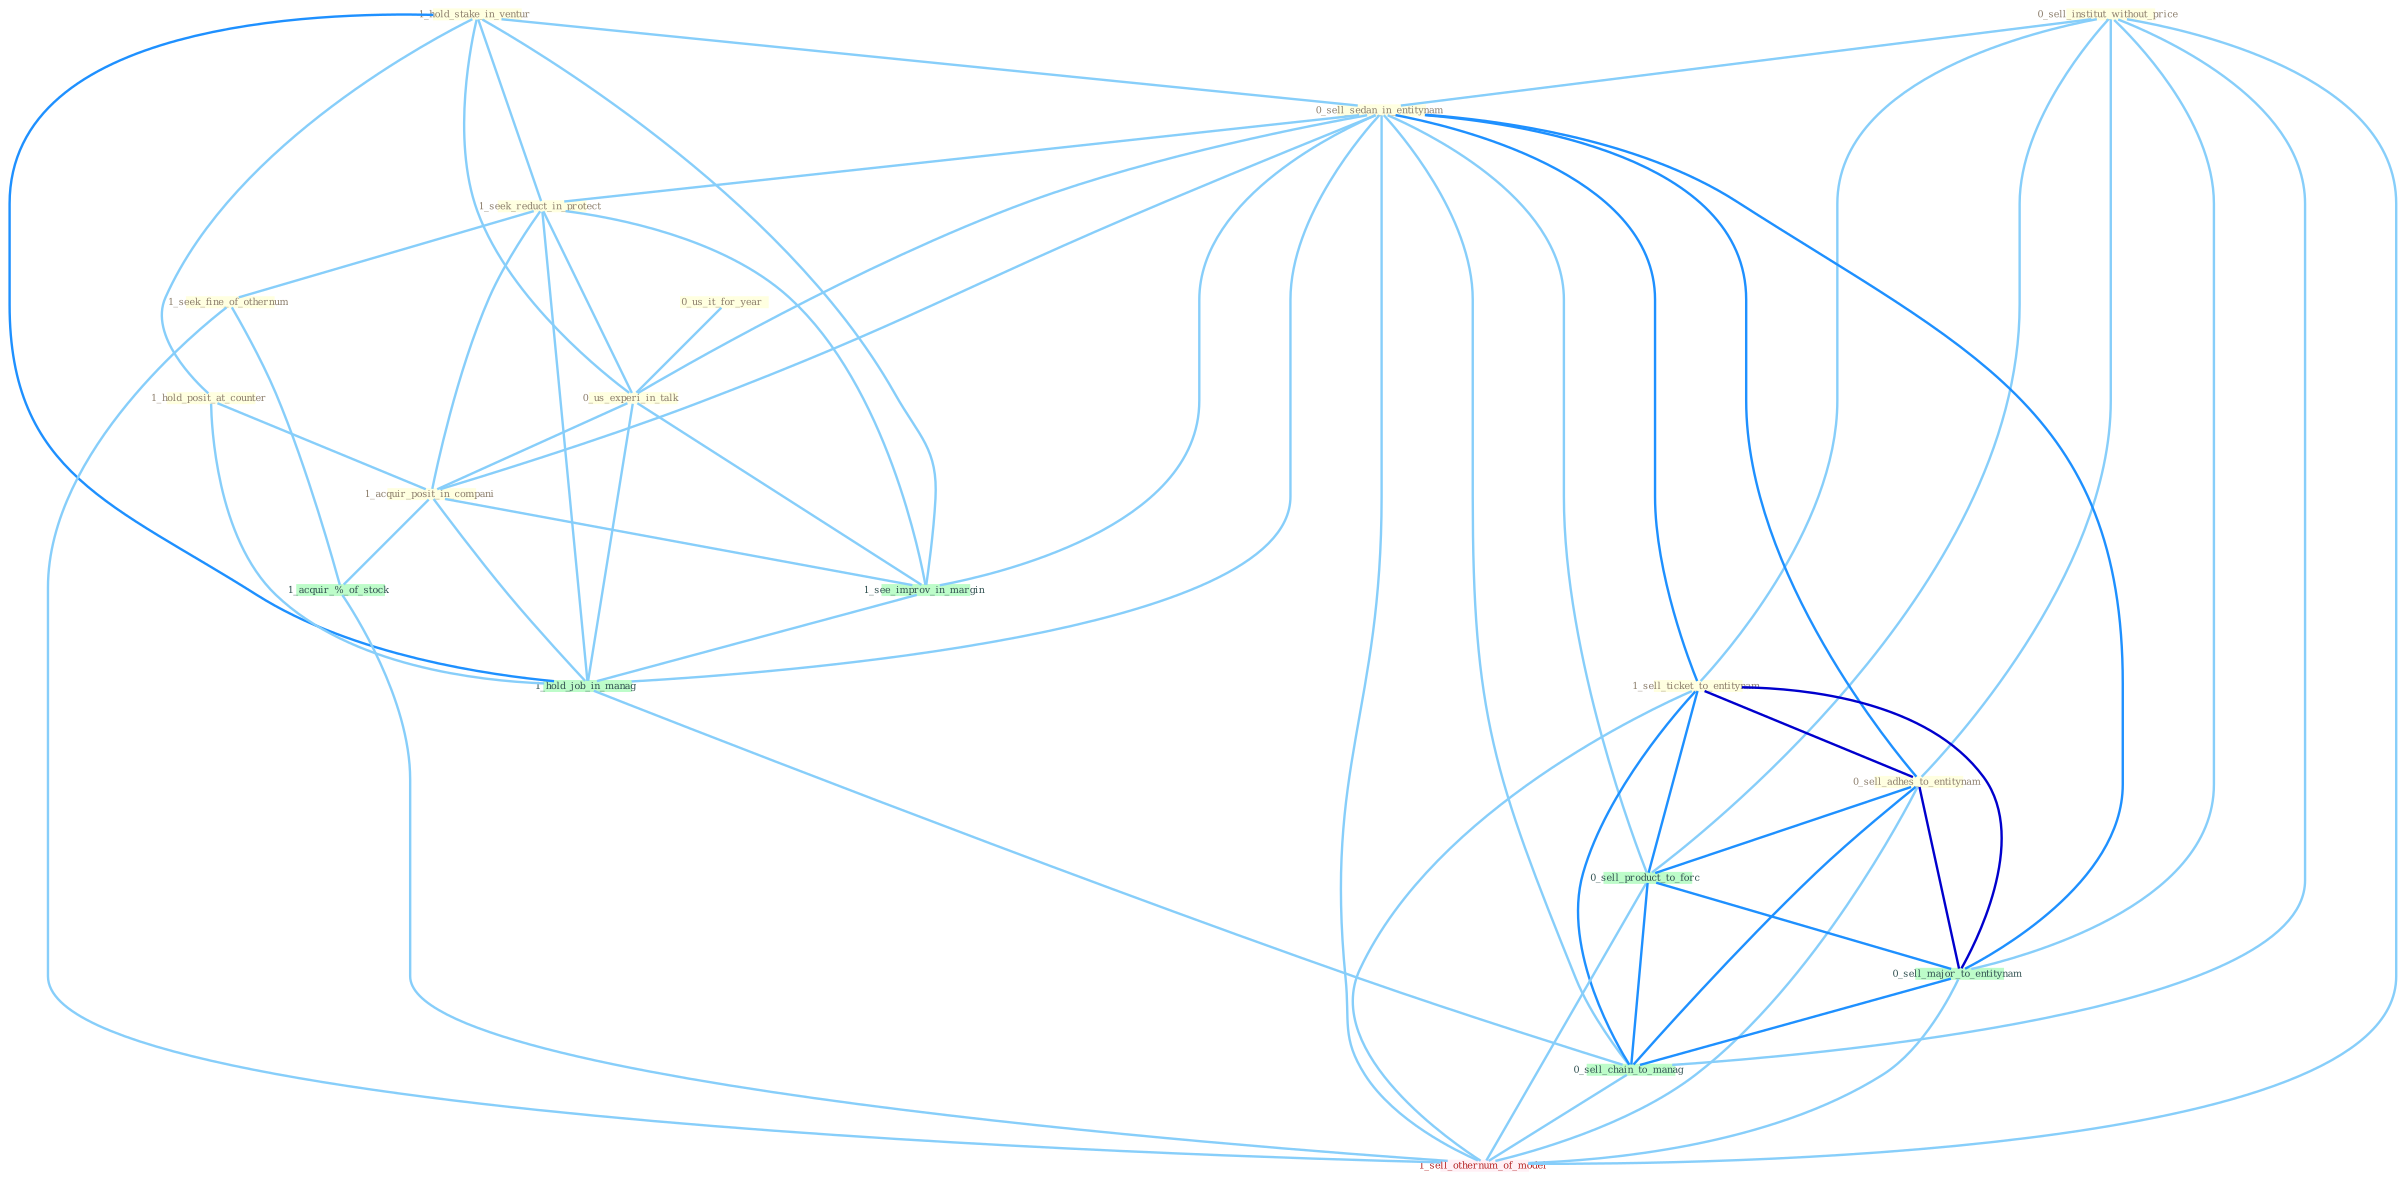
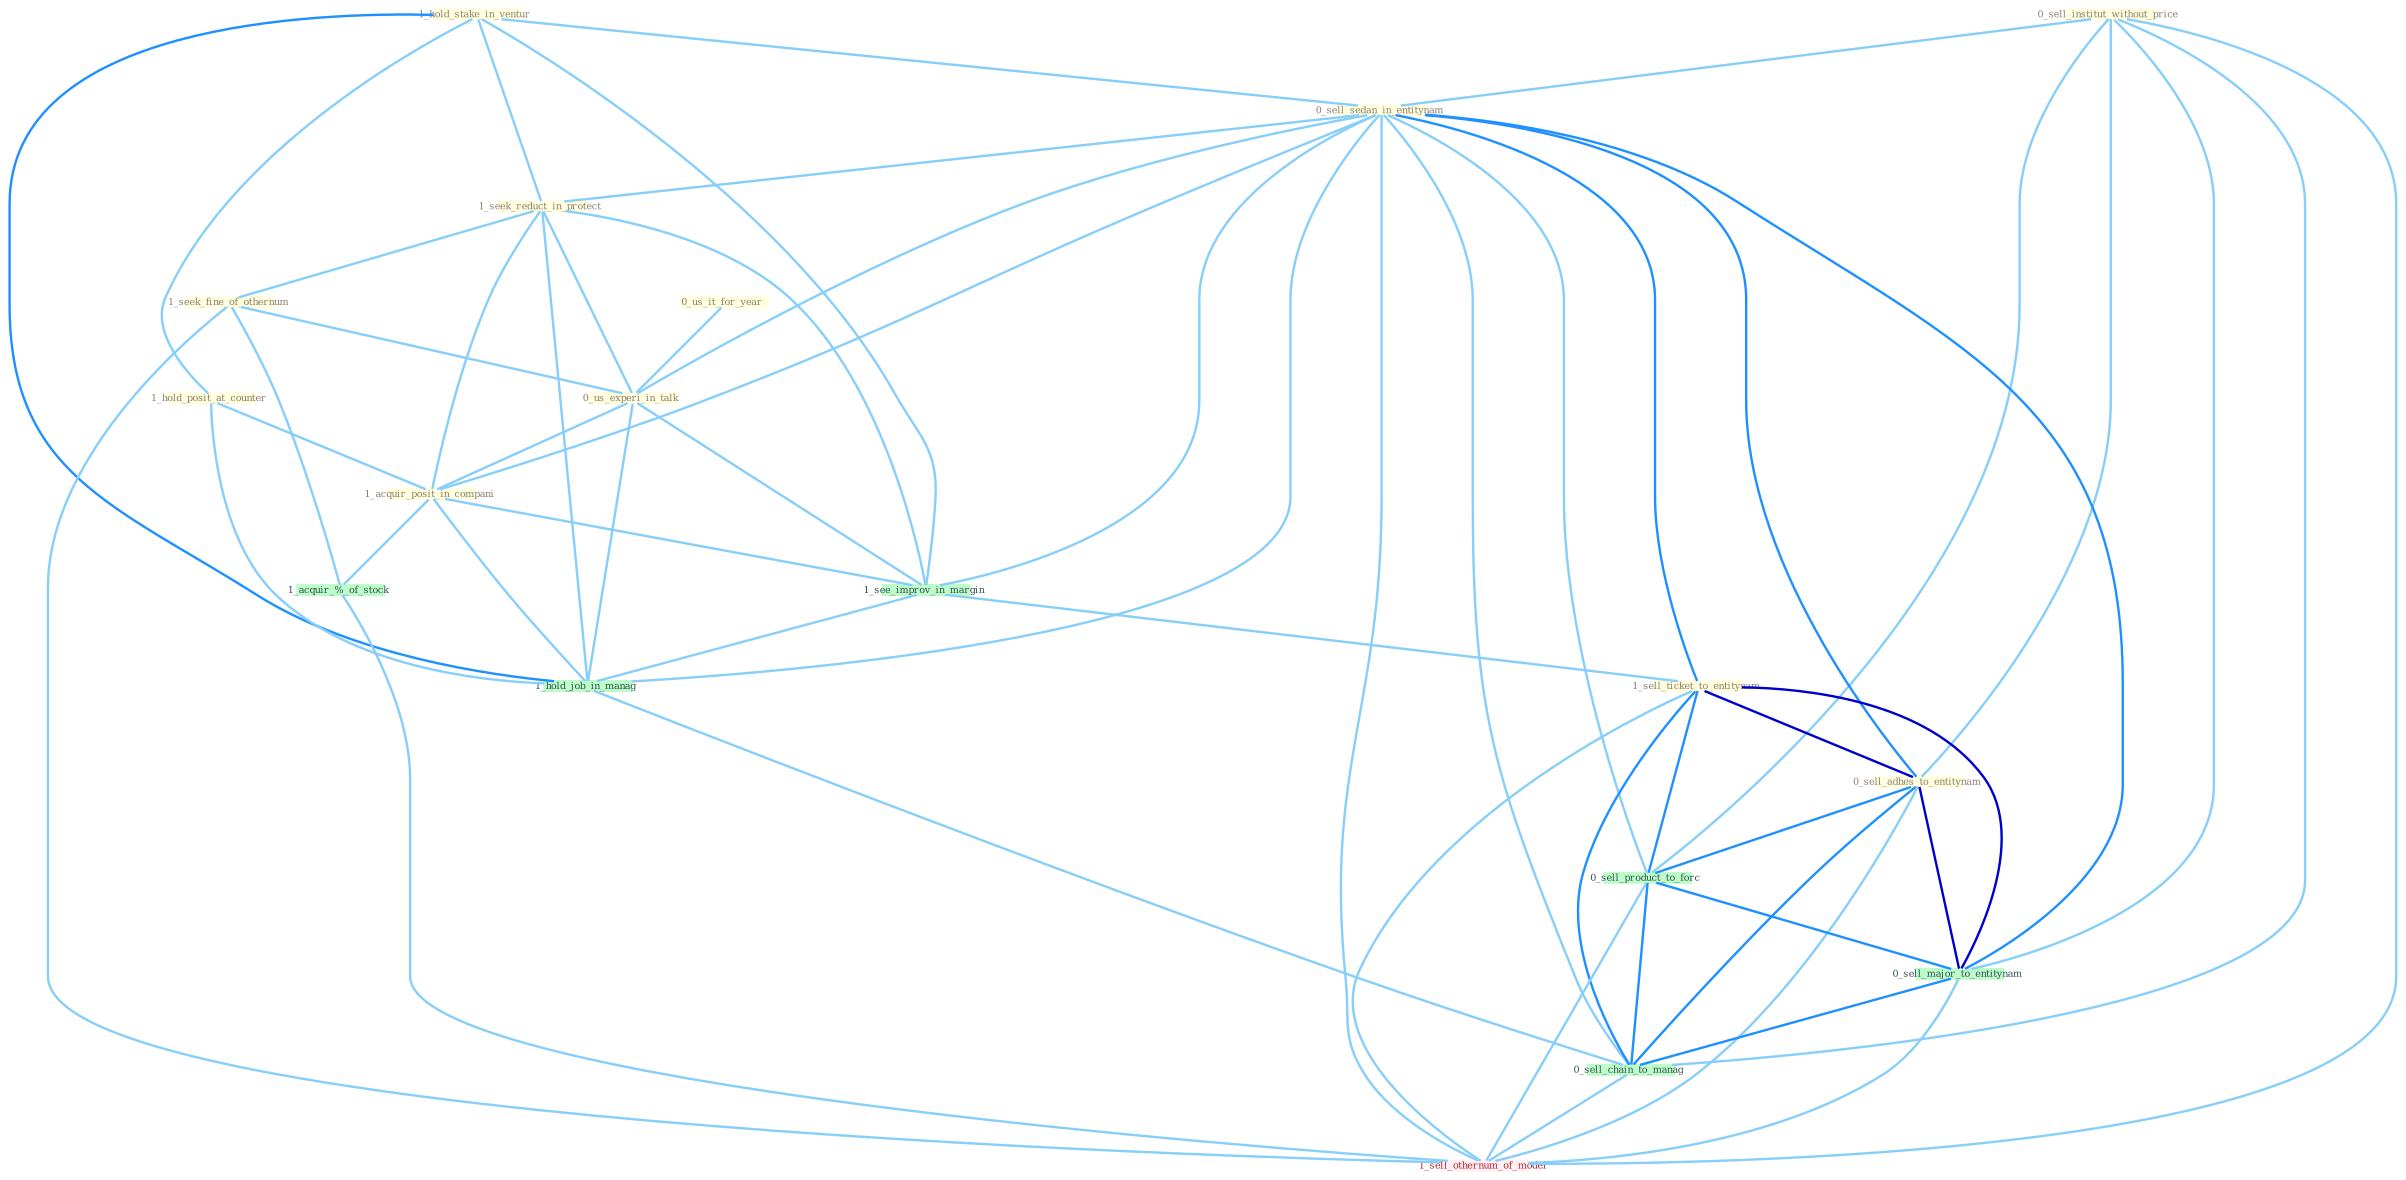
(491, 242) -> (432, 350)
(1837, 290) -> (1312, 638)
